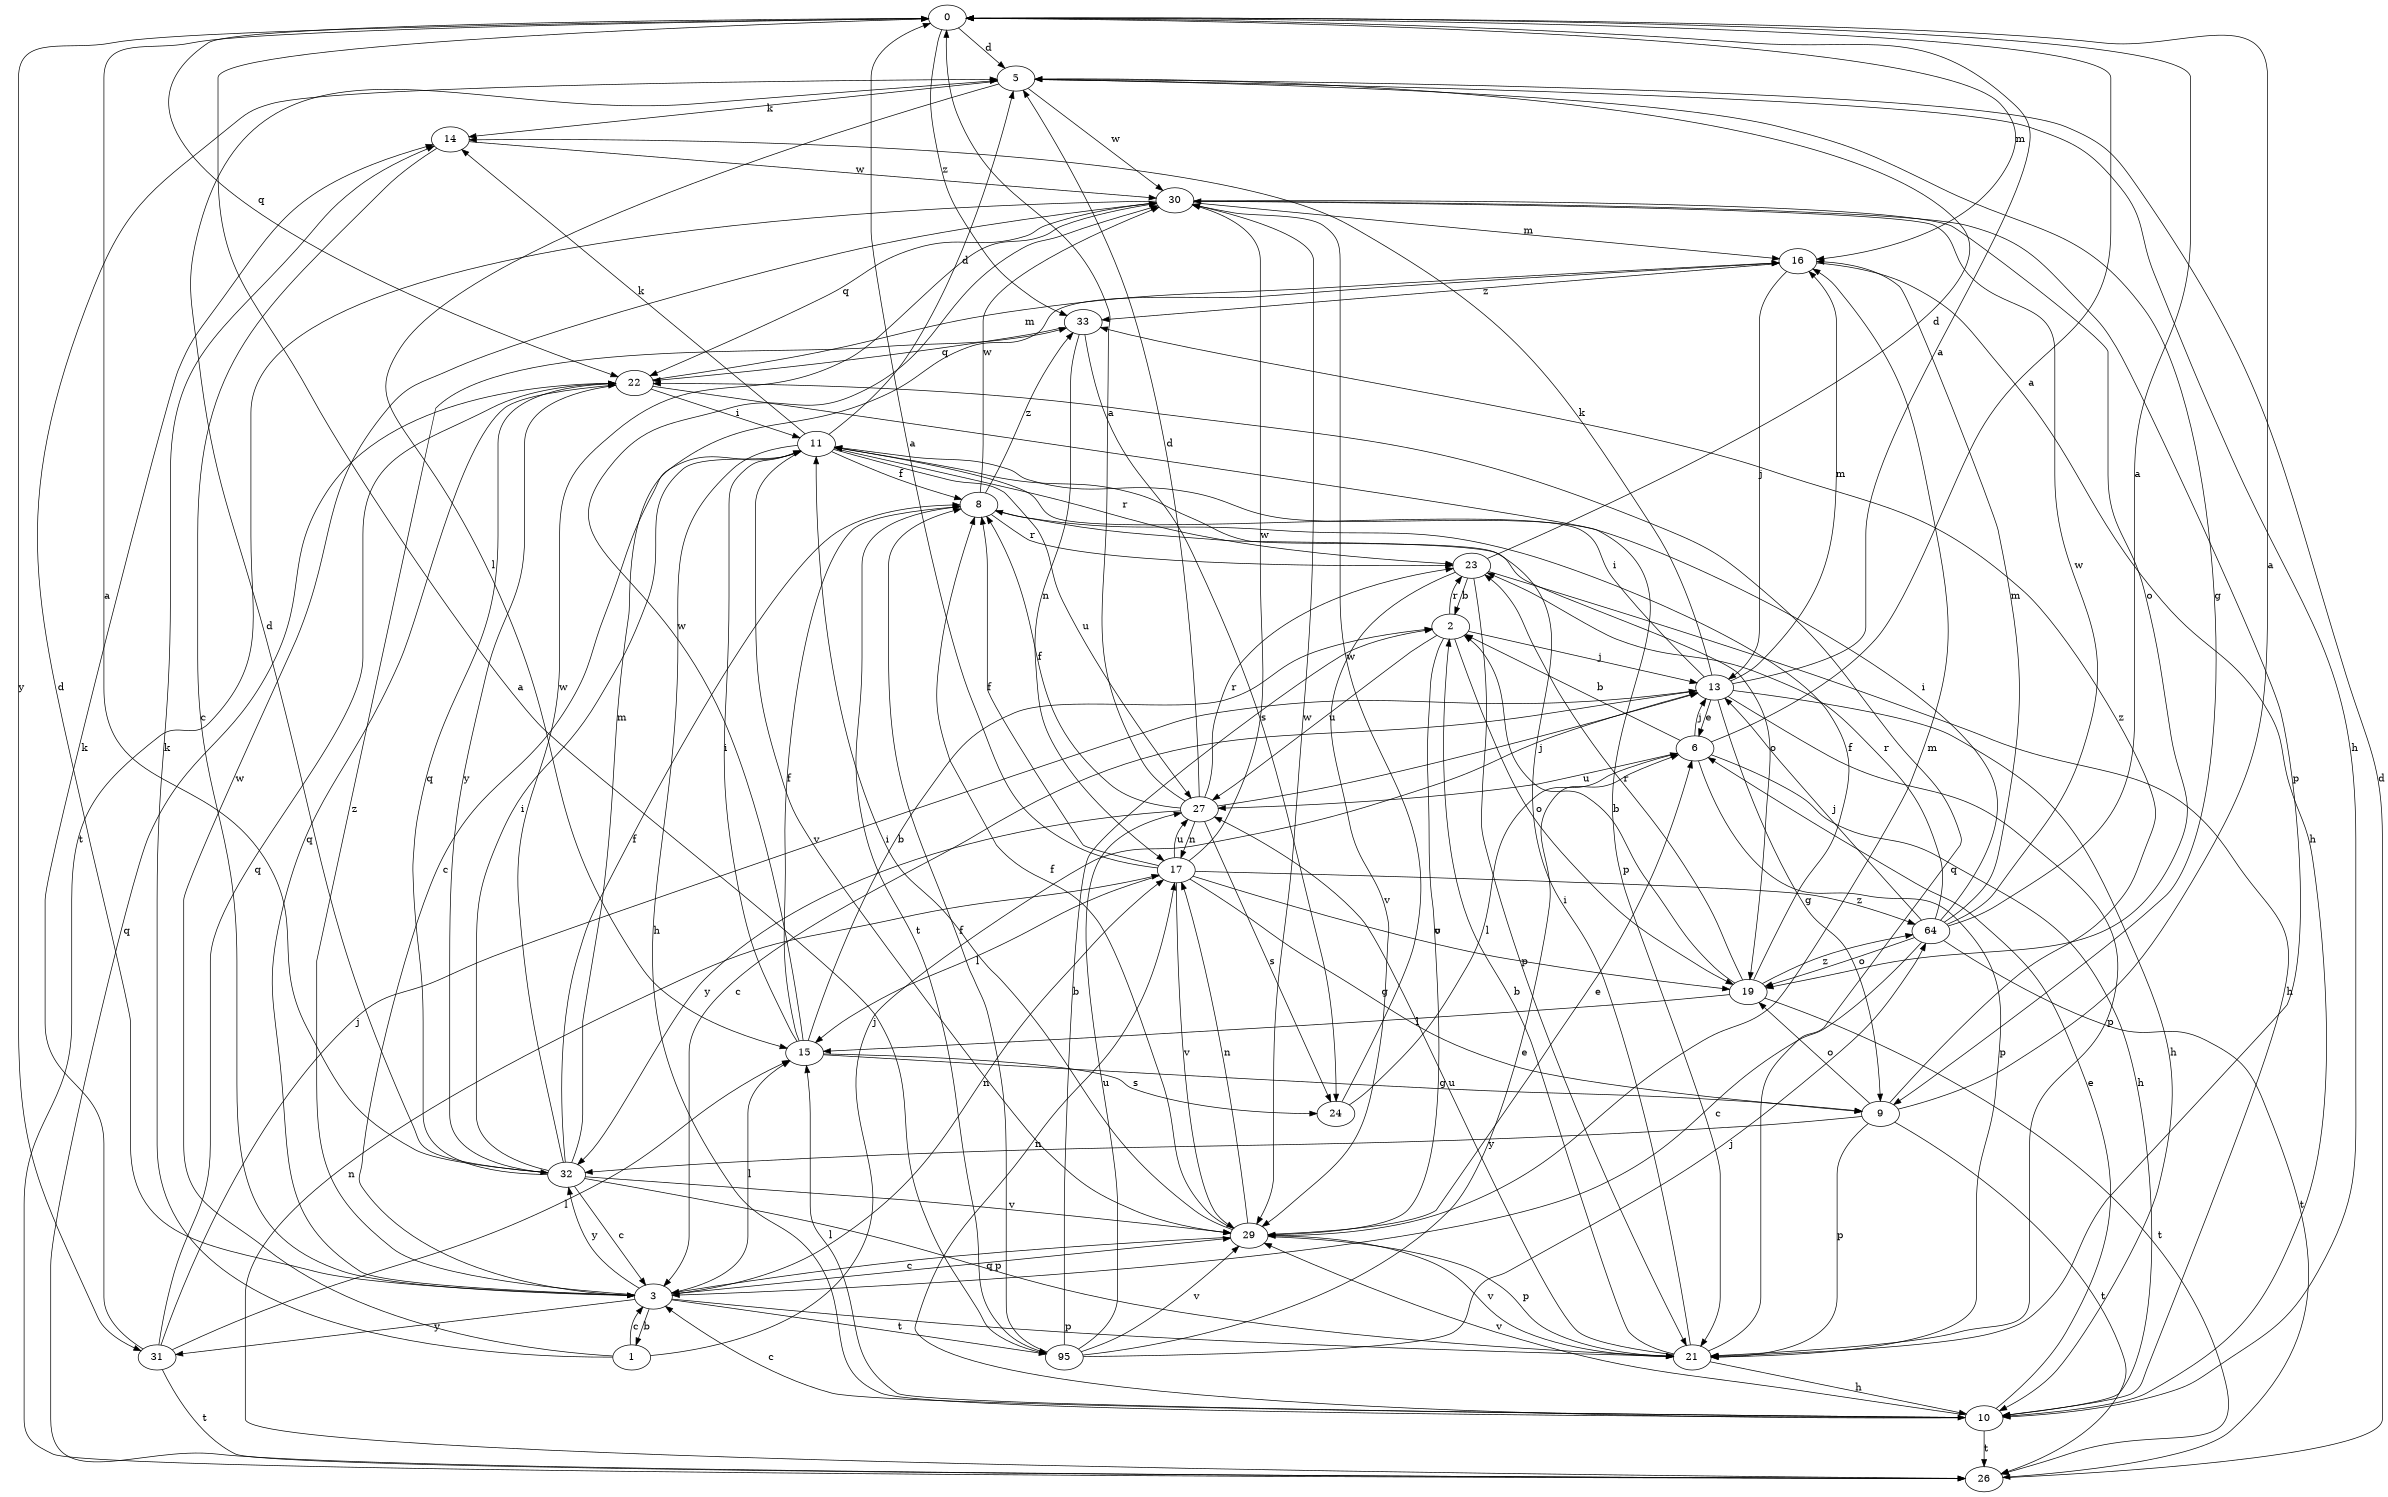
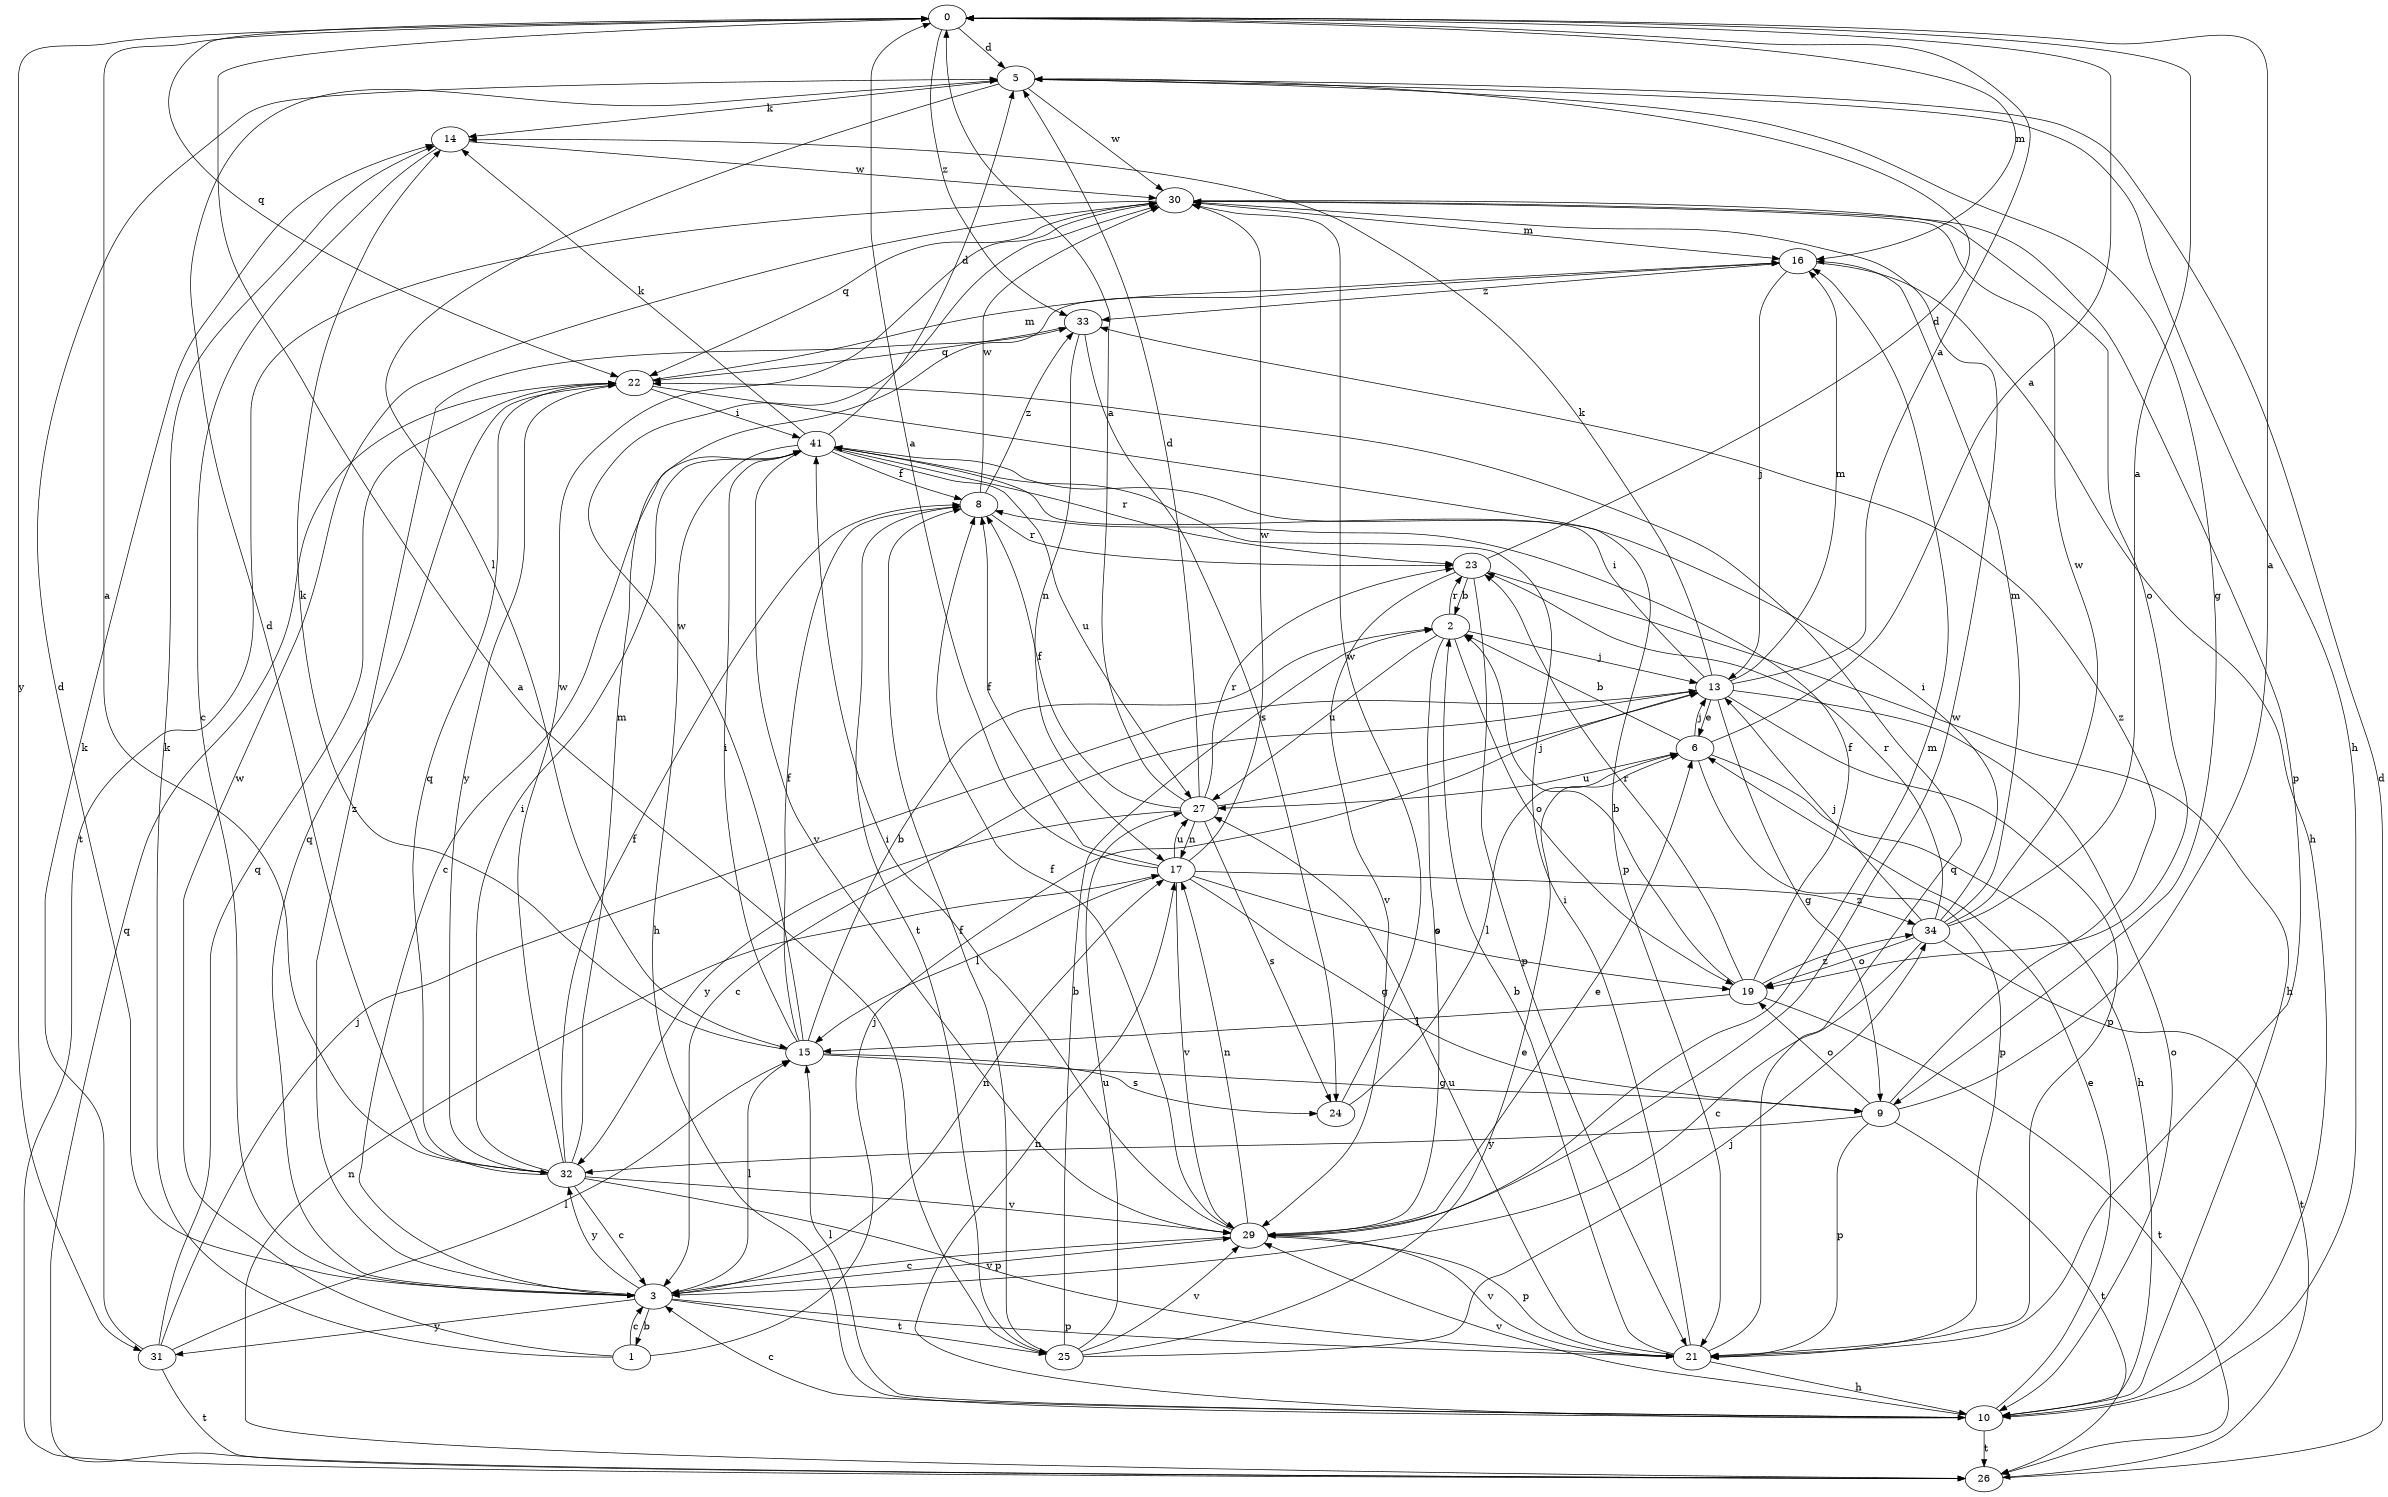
(816, 444) -> (816, 444)
(1599, 611) -> none
(1307, 672) -> (1978, 579)
none -> (320, 720)
(1438, 931) -> (1438, 931)
(1931, 931) -> (1931, 931)
(2174, 1053) -> (2174, 1053)
(990, 1266) -> (990, 1266)
(1064, 1357) -> (1064, 1357)
